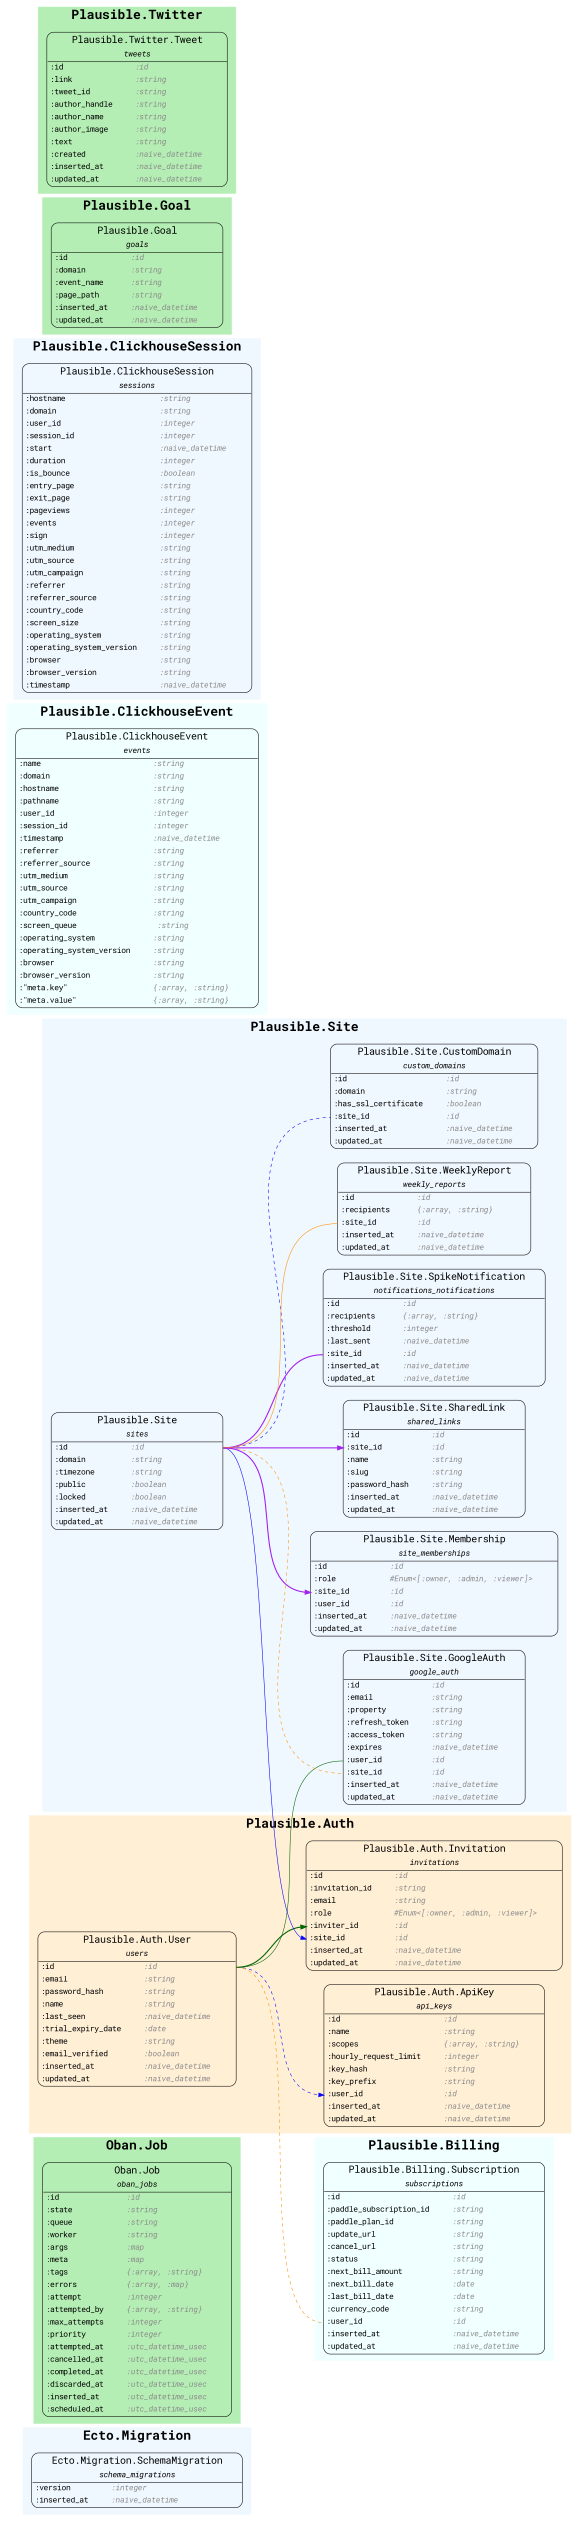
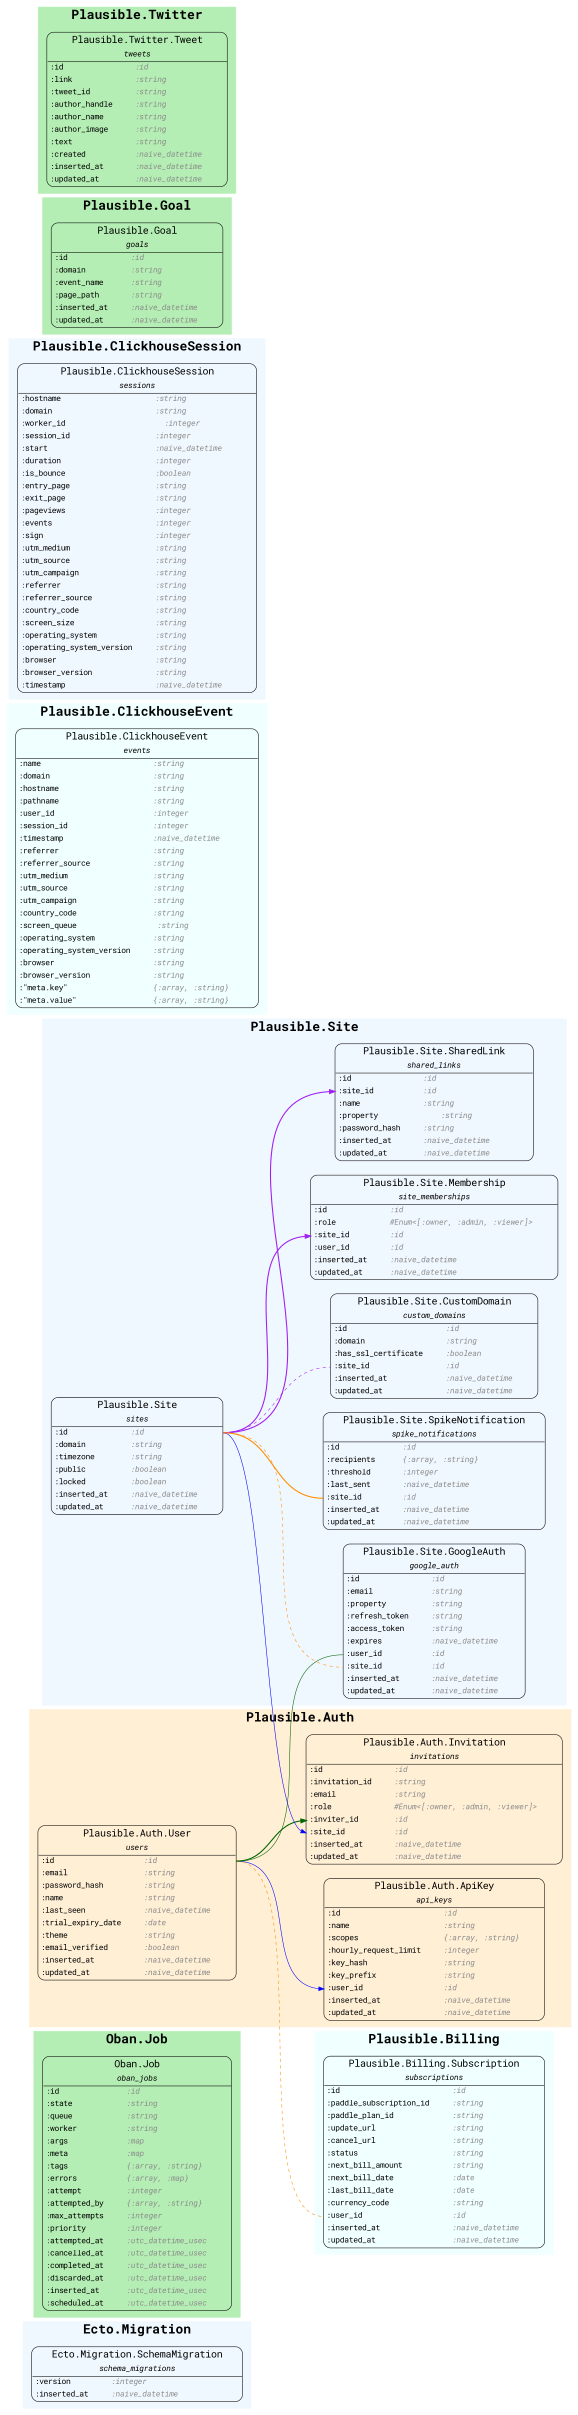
(92, 424) -> (92, 424)
(434, 1209) -> none
(277, 1283) -> (285, 1390)
(434, 1291) -> (434, 1434)
(269, 1411) -> (281, 1475)
(388, 1472) -> (389, 1116)
(280, 2029) -> (280, 1922)
